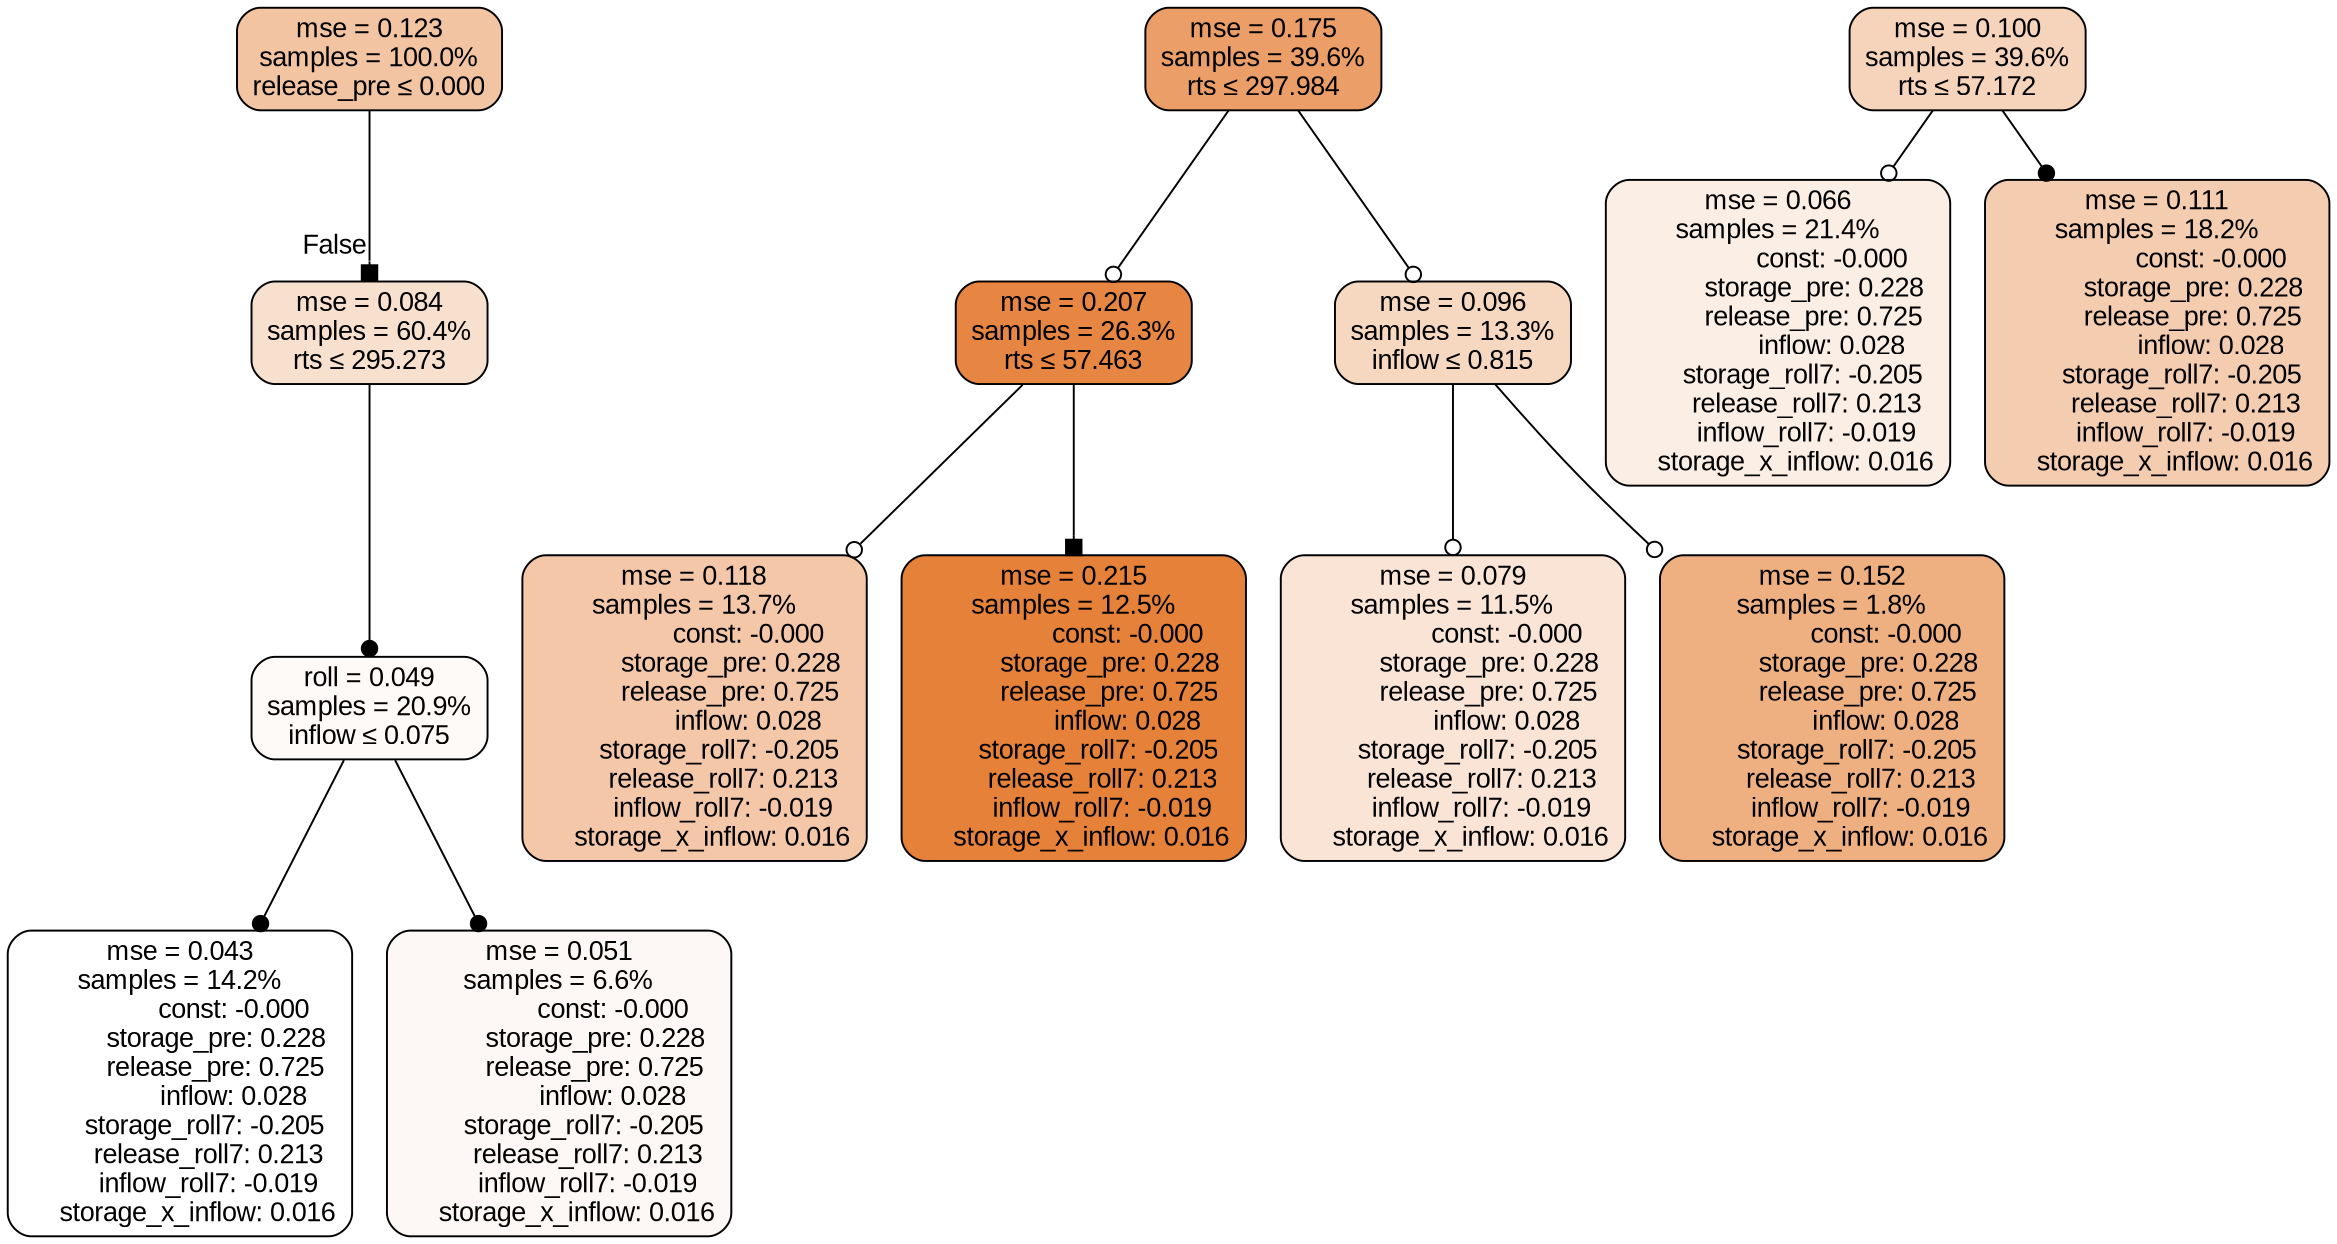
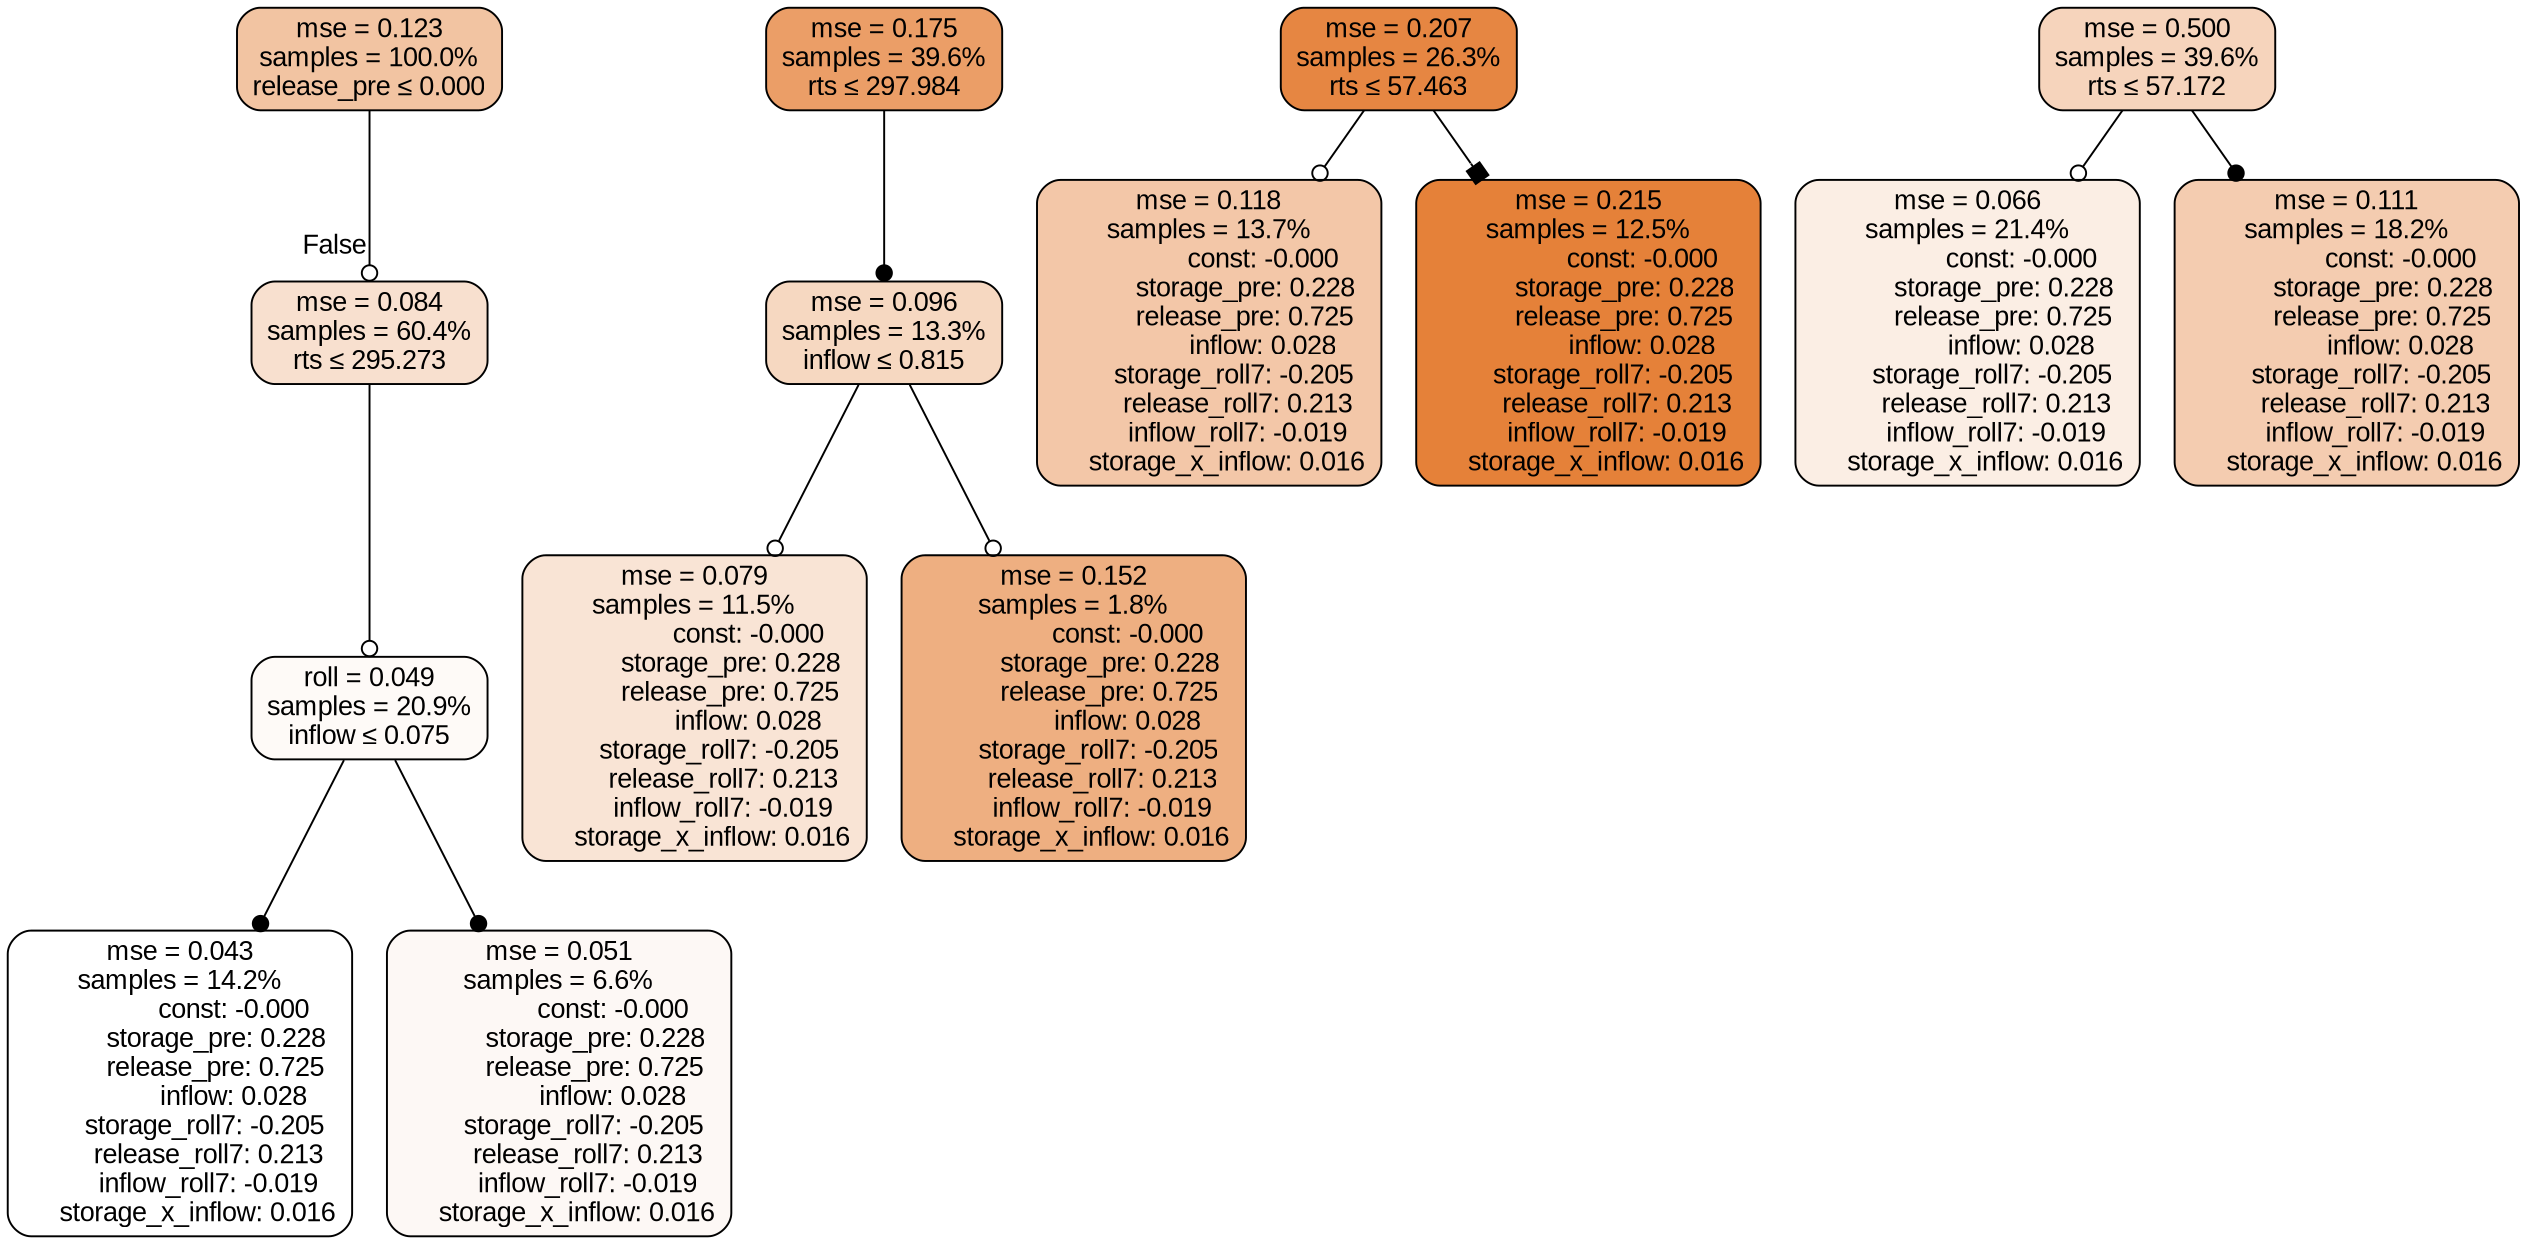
(1968, 59) -> (2157, 59)
(370, 186) -> (370, 188)
(1173, 189) -> none
(1353, 189) -> (884, 188)
(370, 513) -> (370, 513)
